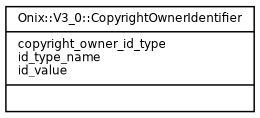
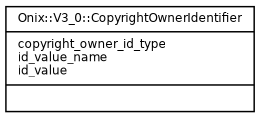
(60, 58) -> (63, 58)
